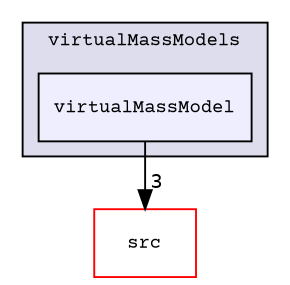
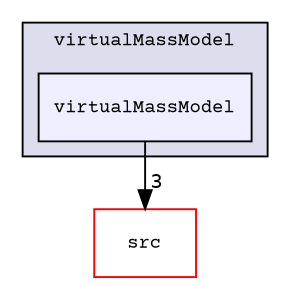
(145, 41) -> (145, 41)
